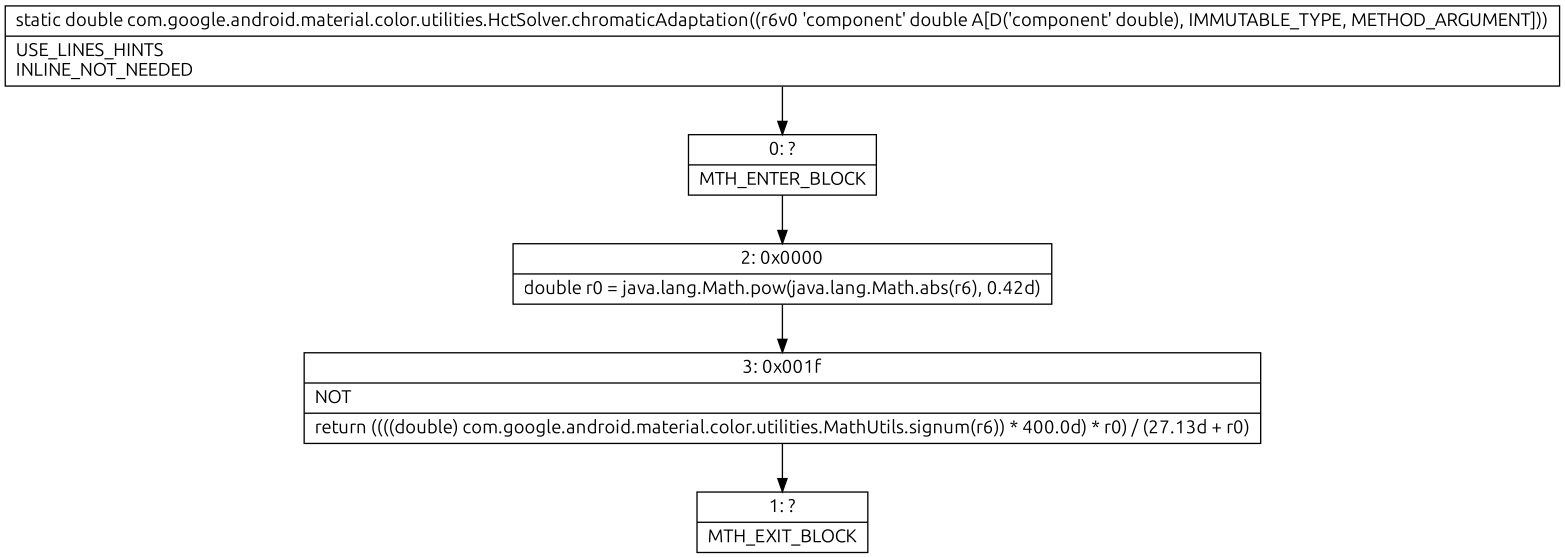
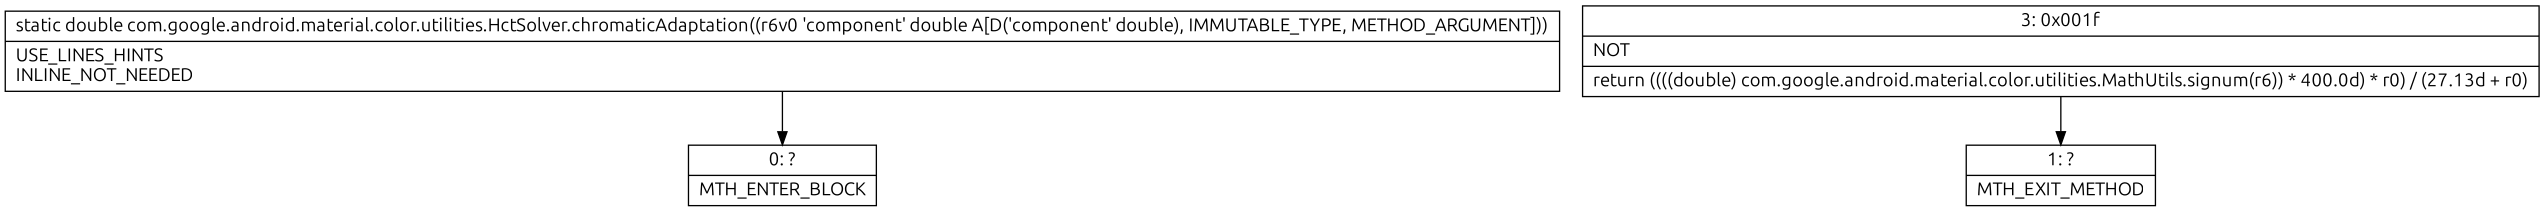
(782, 274) -> none
(782, 537) -> (2061, 190)
